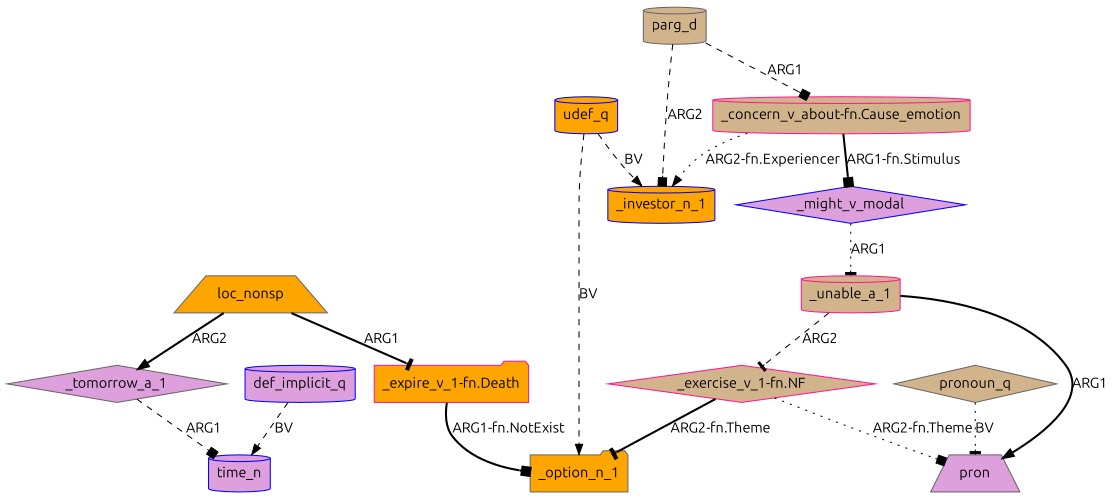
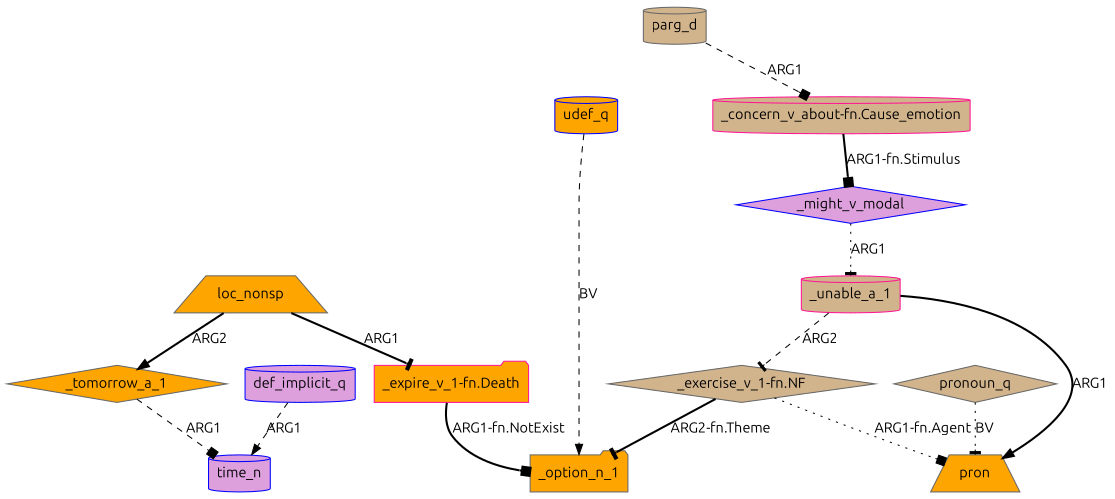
(661, 205) -> none
(117, 384) -> (117, 384)
(742, 384) -> (742, 384)
(284, 429) -> (284, 429)
(923, 429) -> (923, 429)
(975, 473) -> (975, 473)
